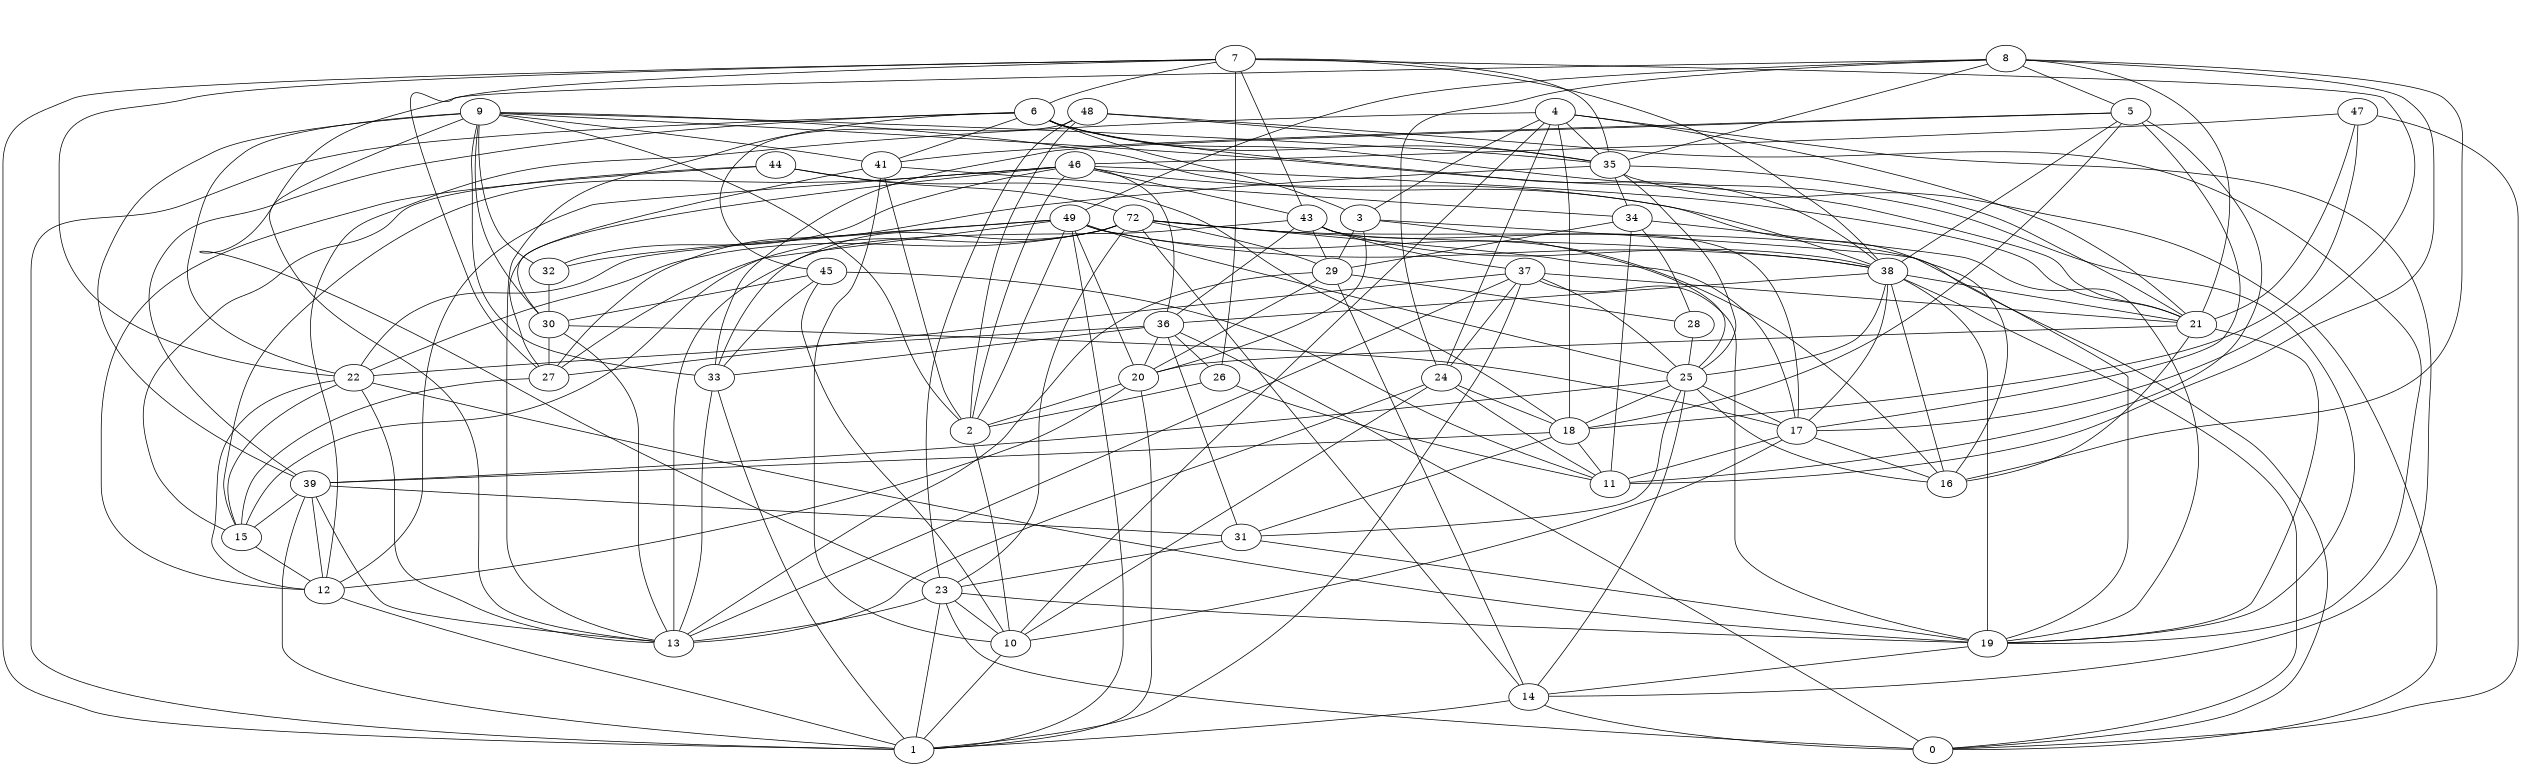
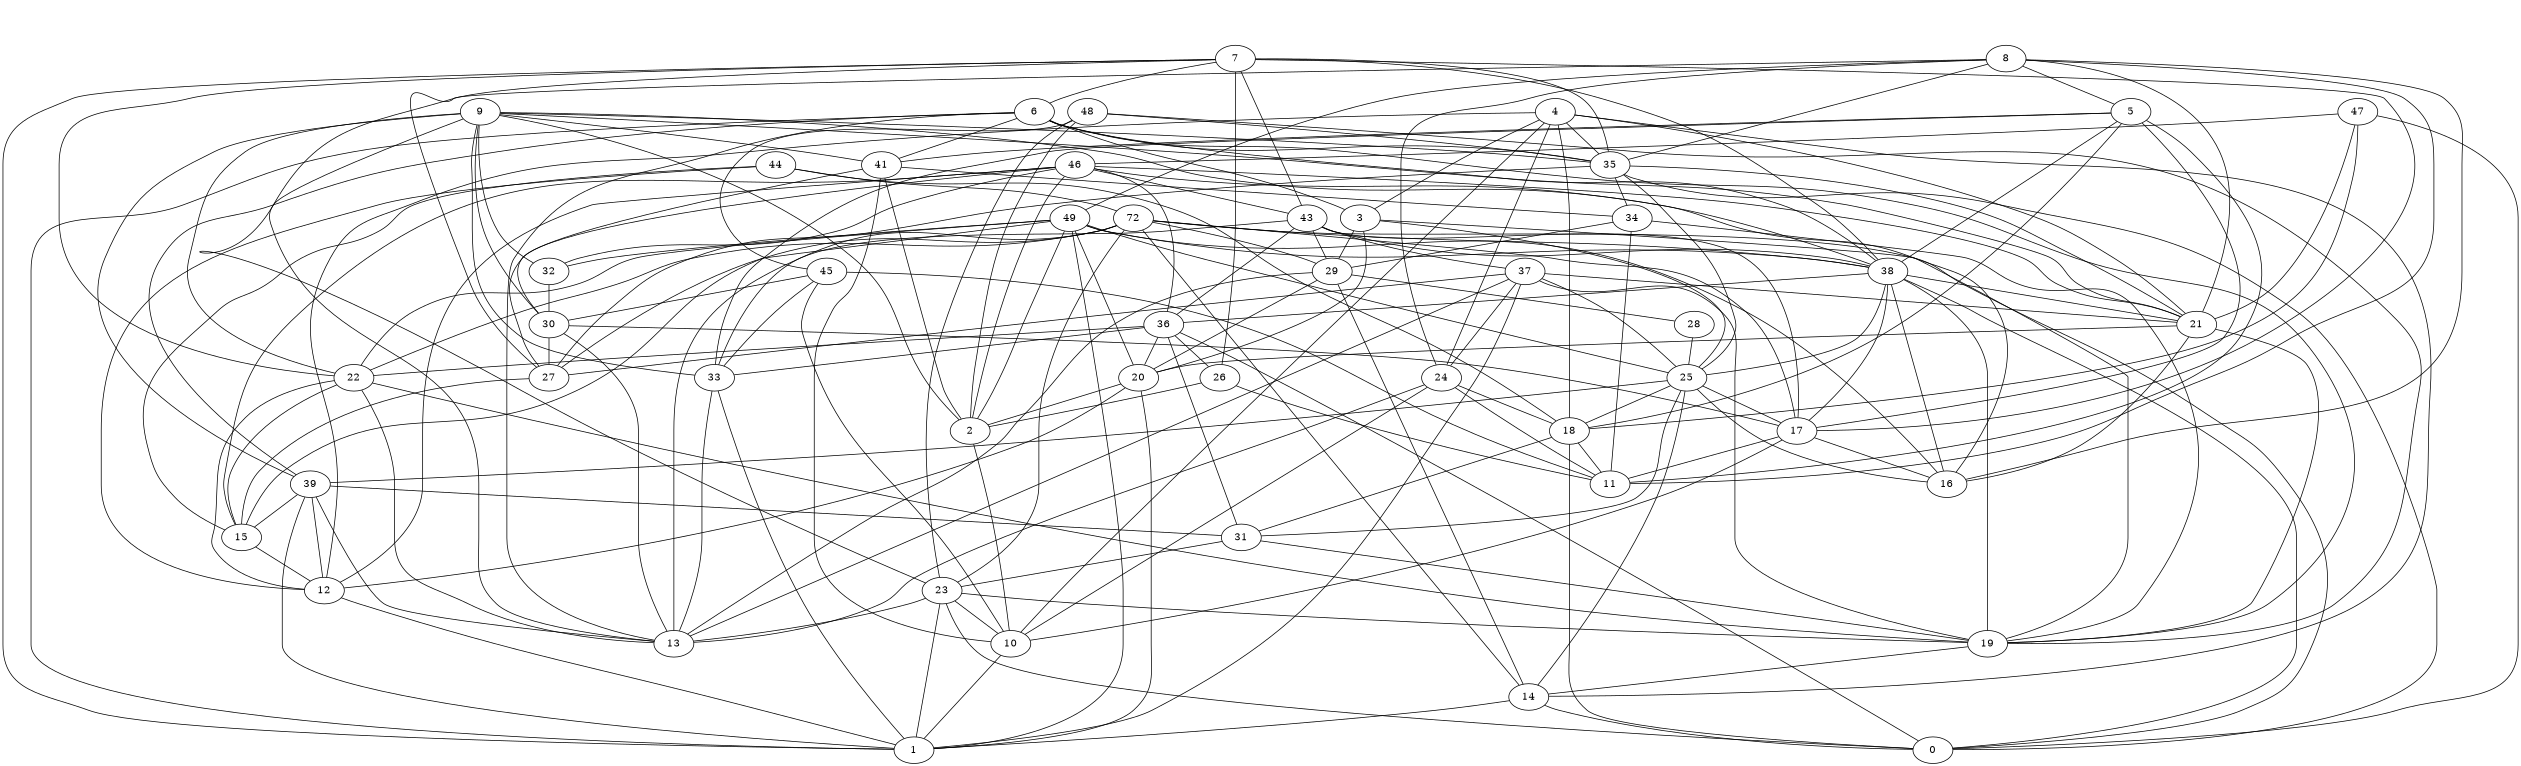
(1669, 266) -> none
(940, 459) -> (1586, 709)
